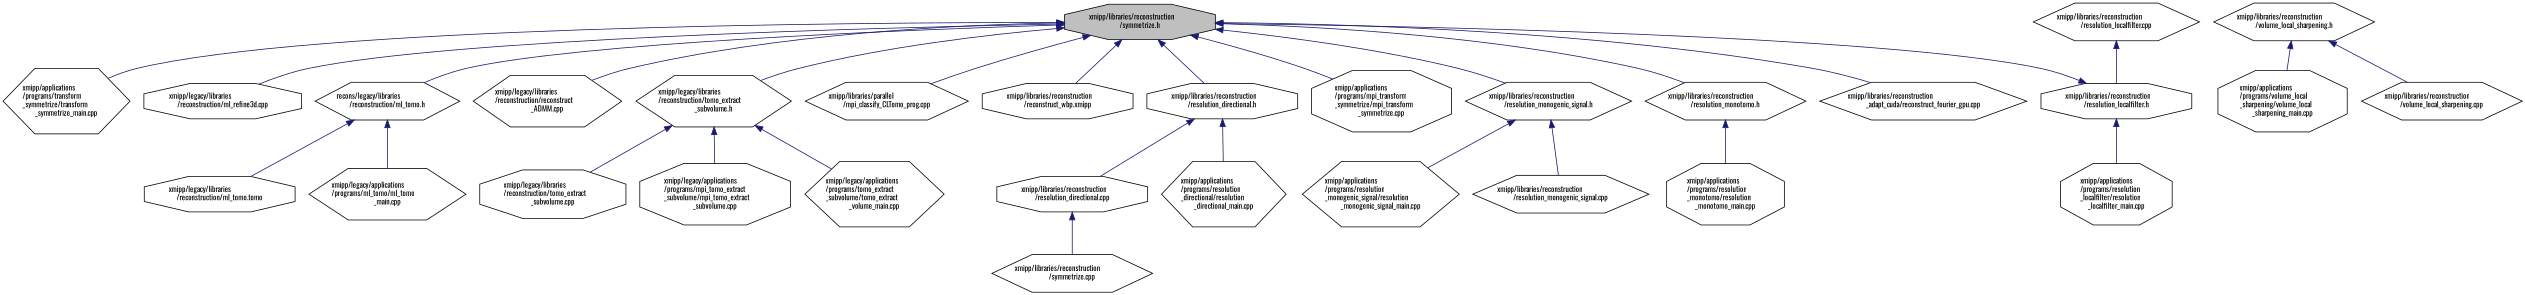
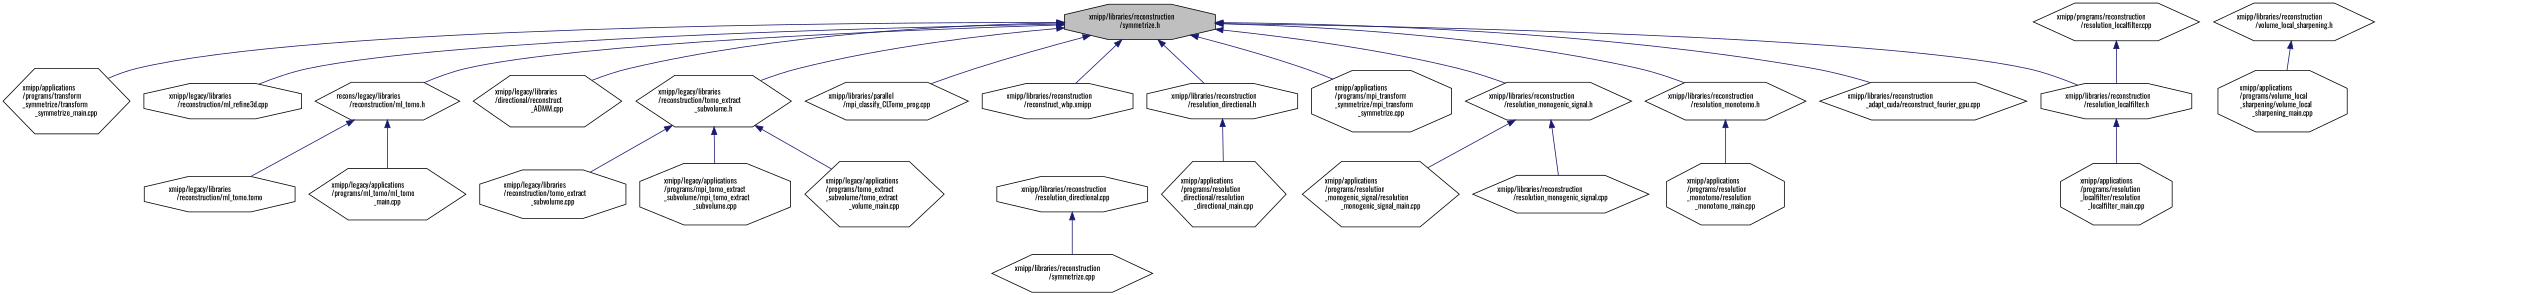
(2116, 22) -> (2116, 22)
(1649, 35) -> (1653, 36)
(547, 101) -> (547, 101)
(2442, 101) -> none
(1144, 150) -> none
